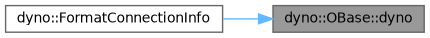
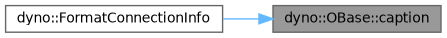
(349, 19) -> (357, 19)
